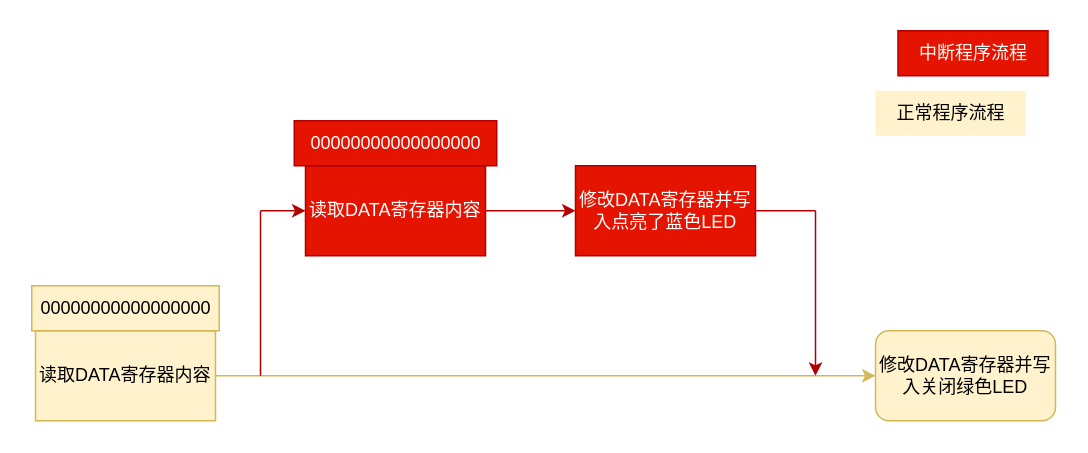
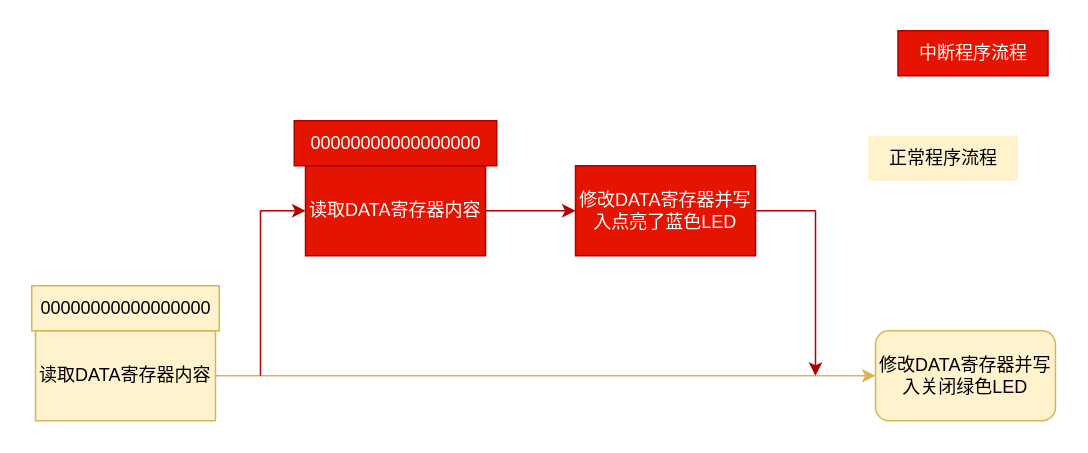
(950, 113) -> (943, 158)
